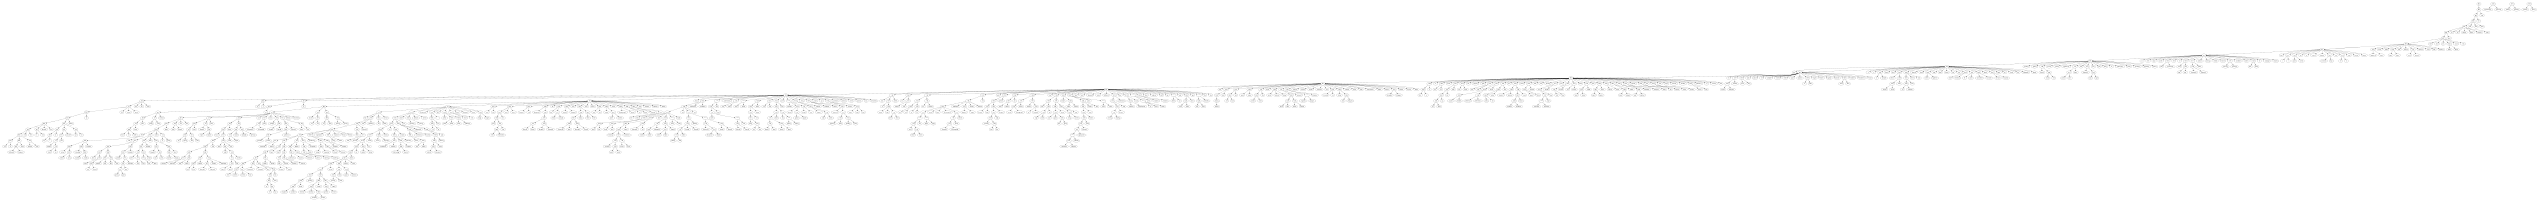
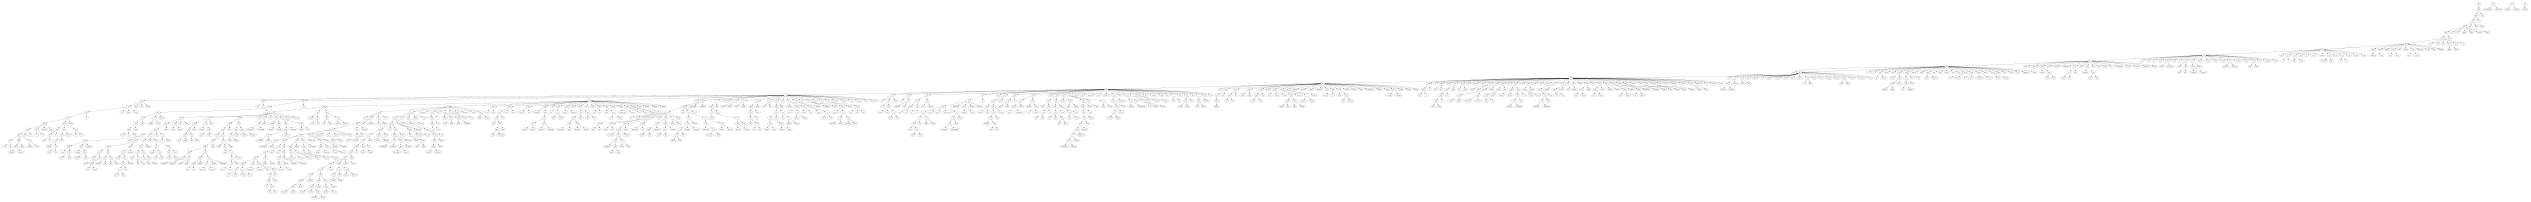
(2525, 10) -> none
